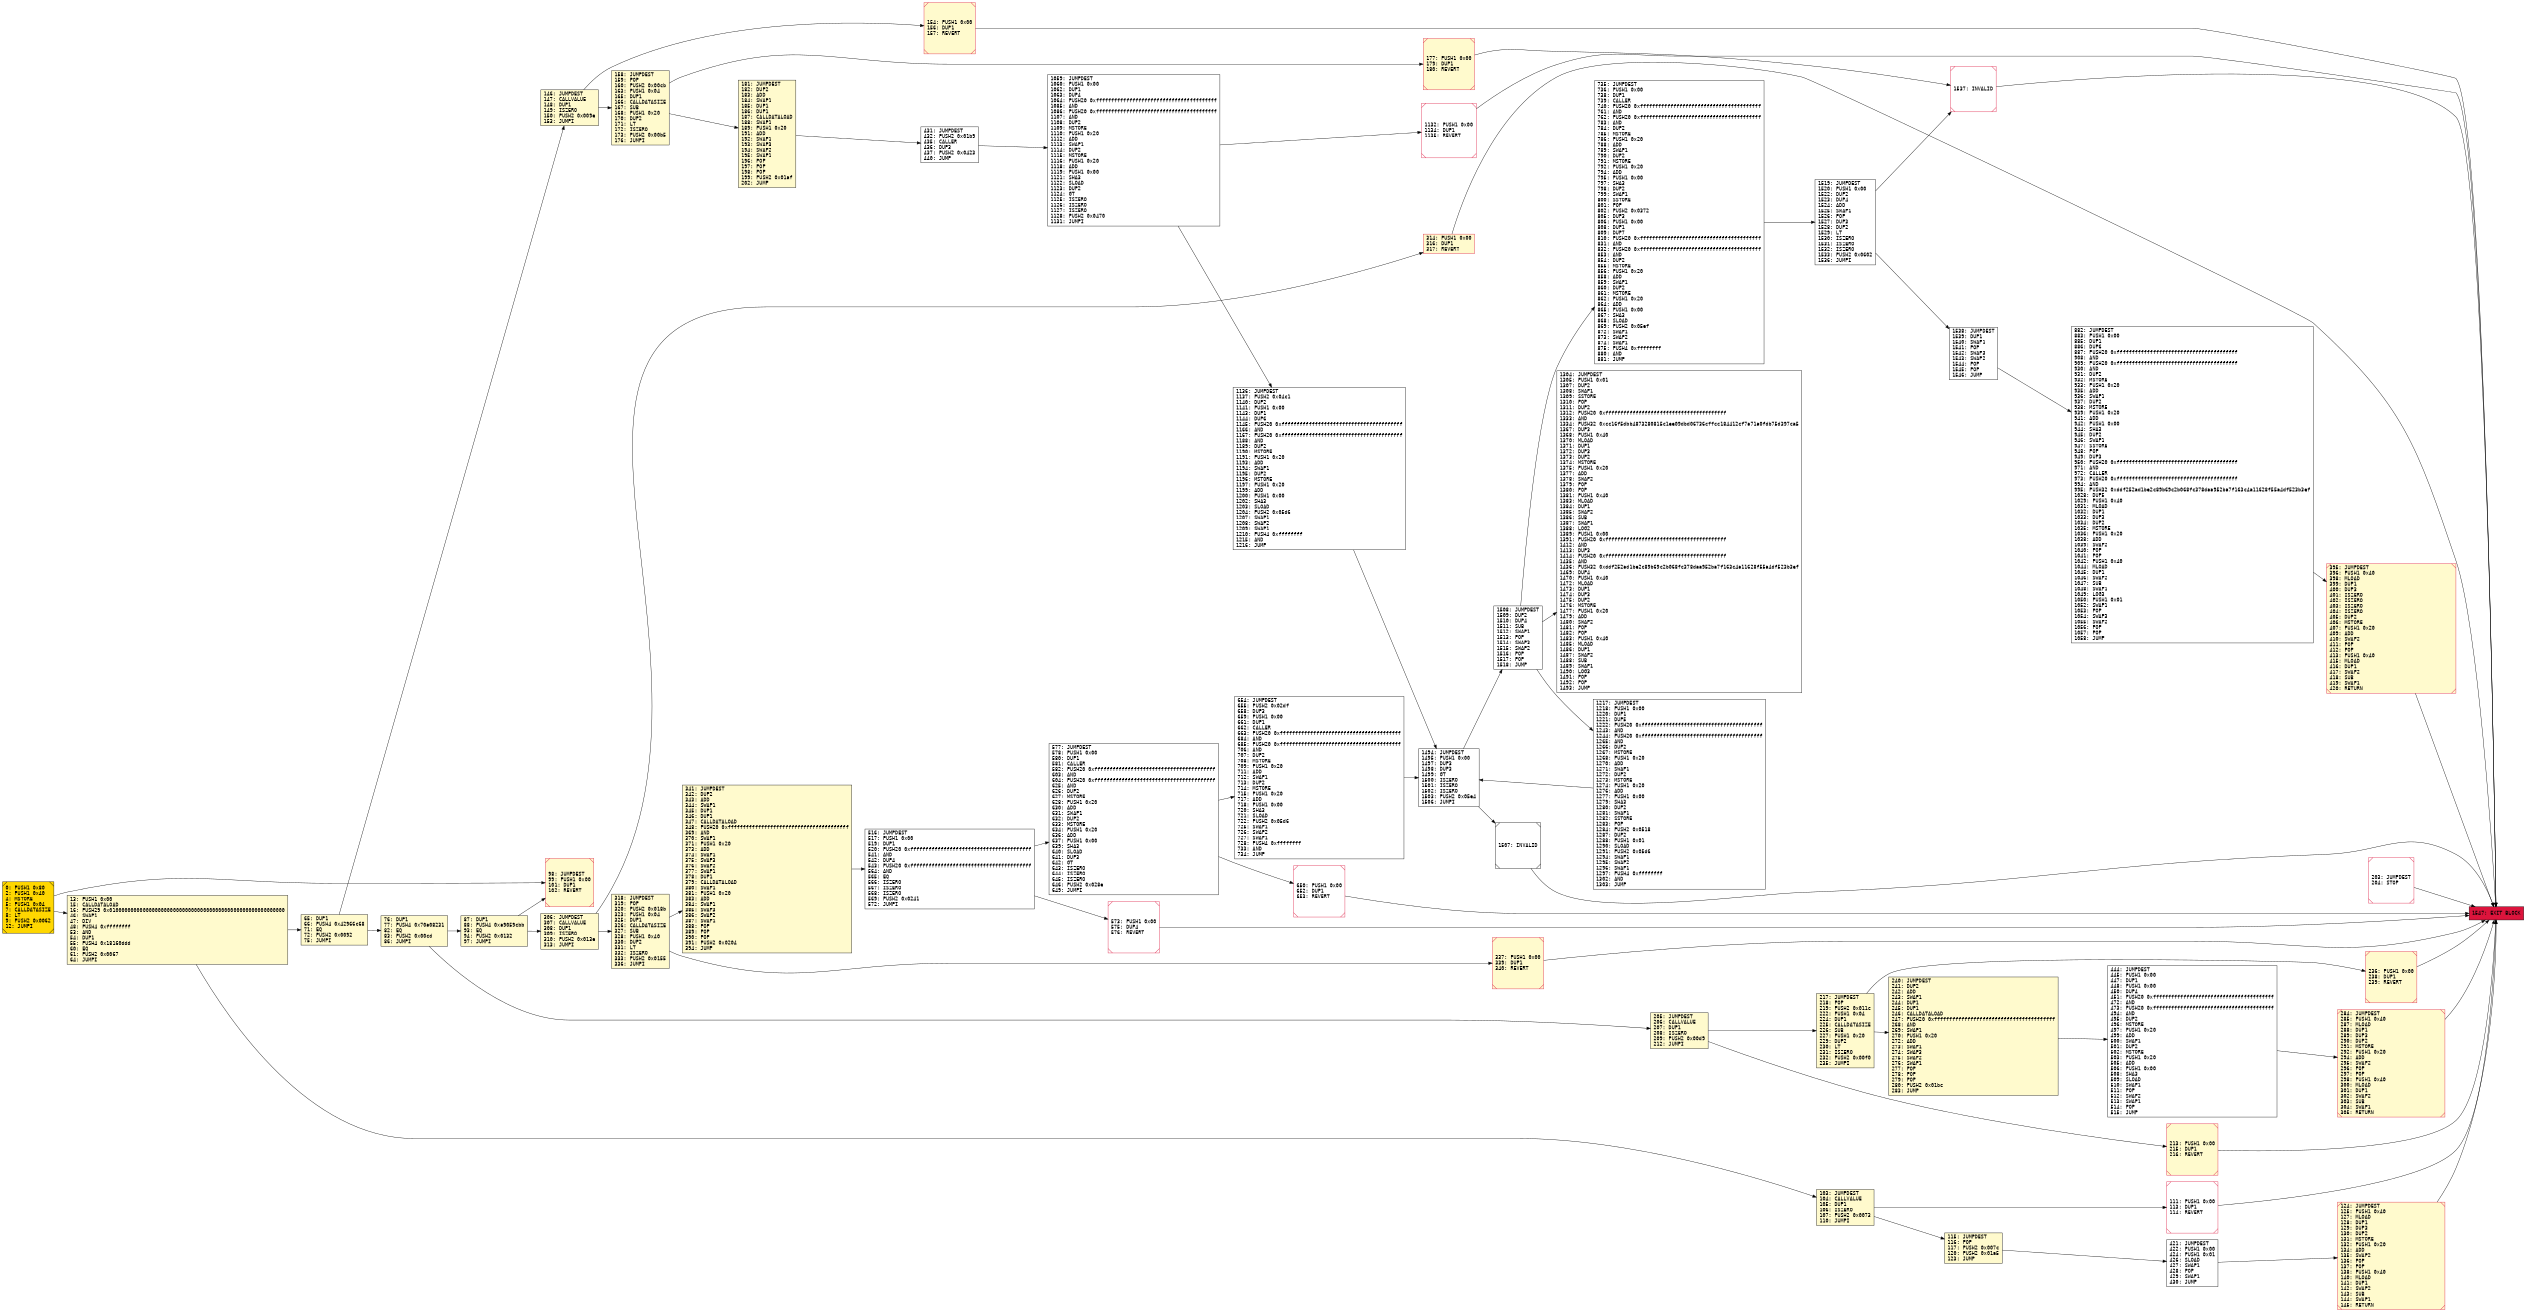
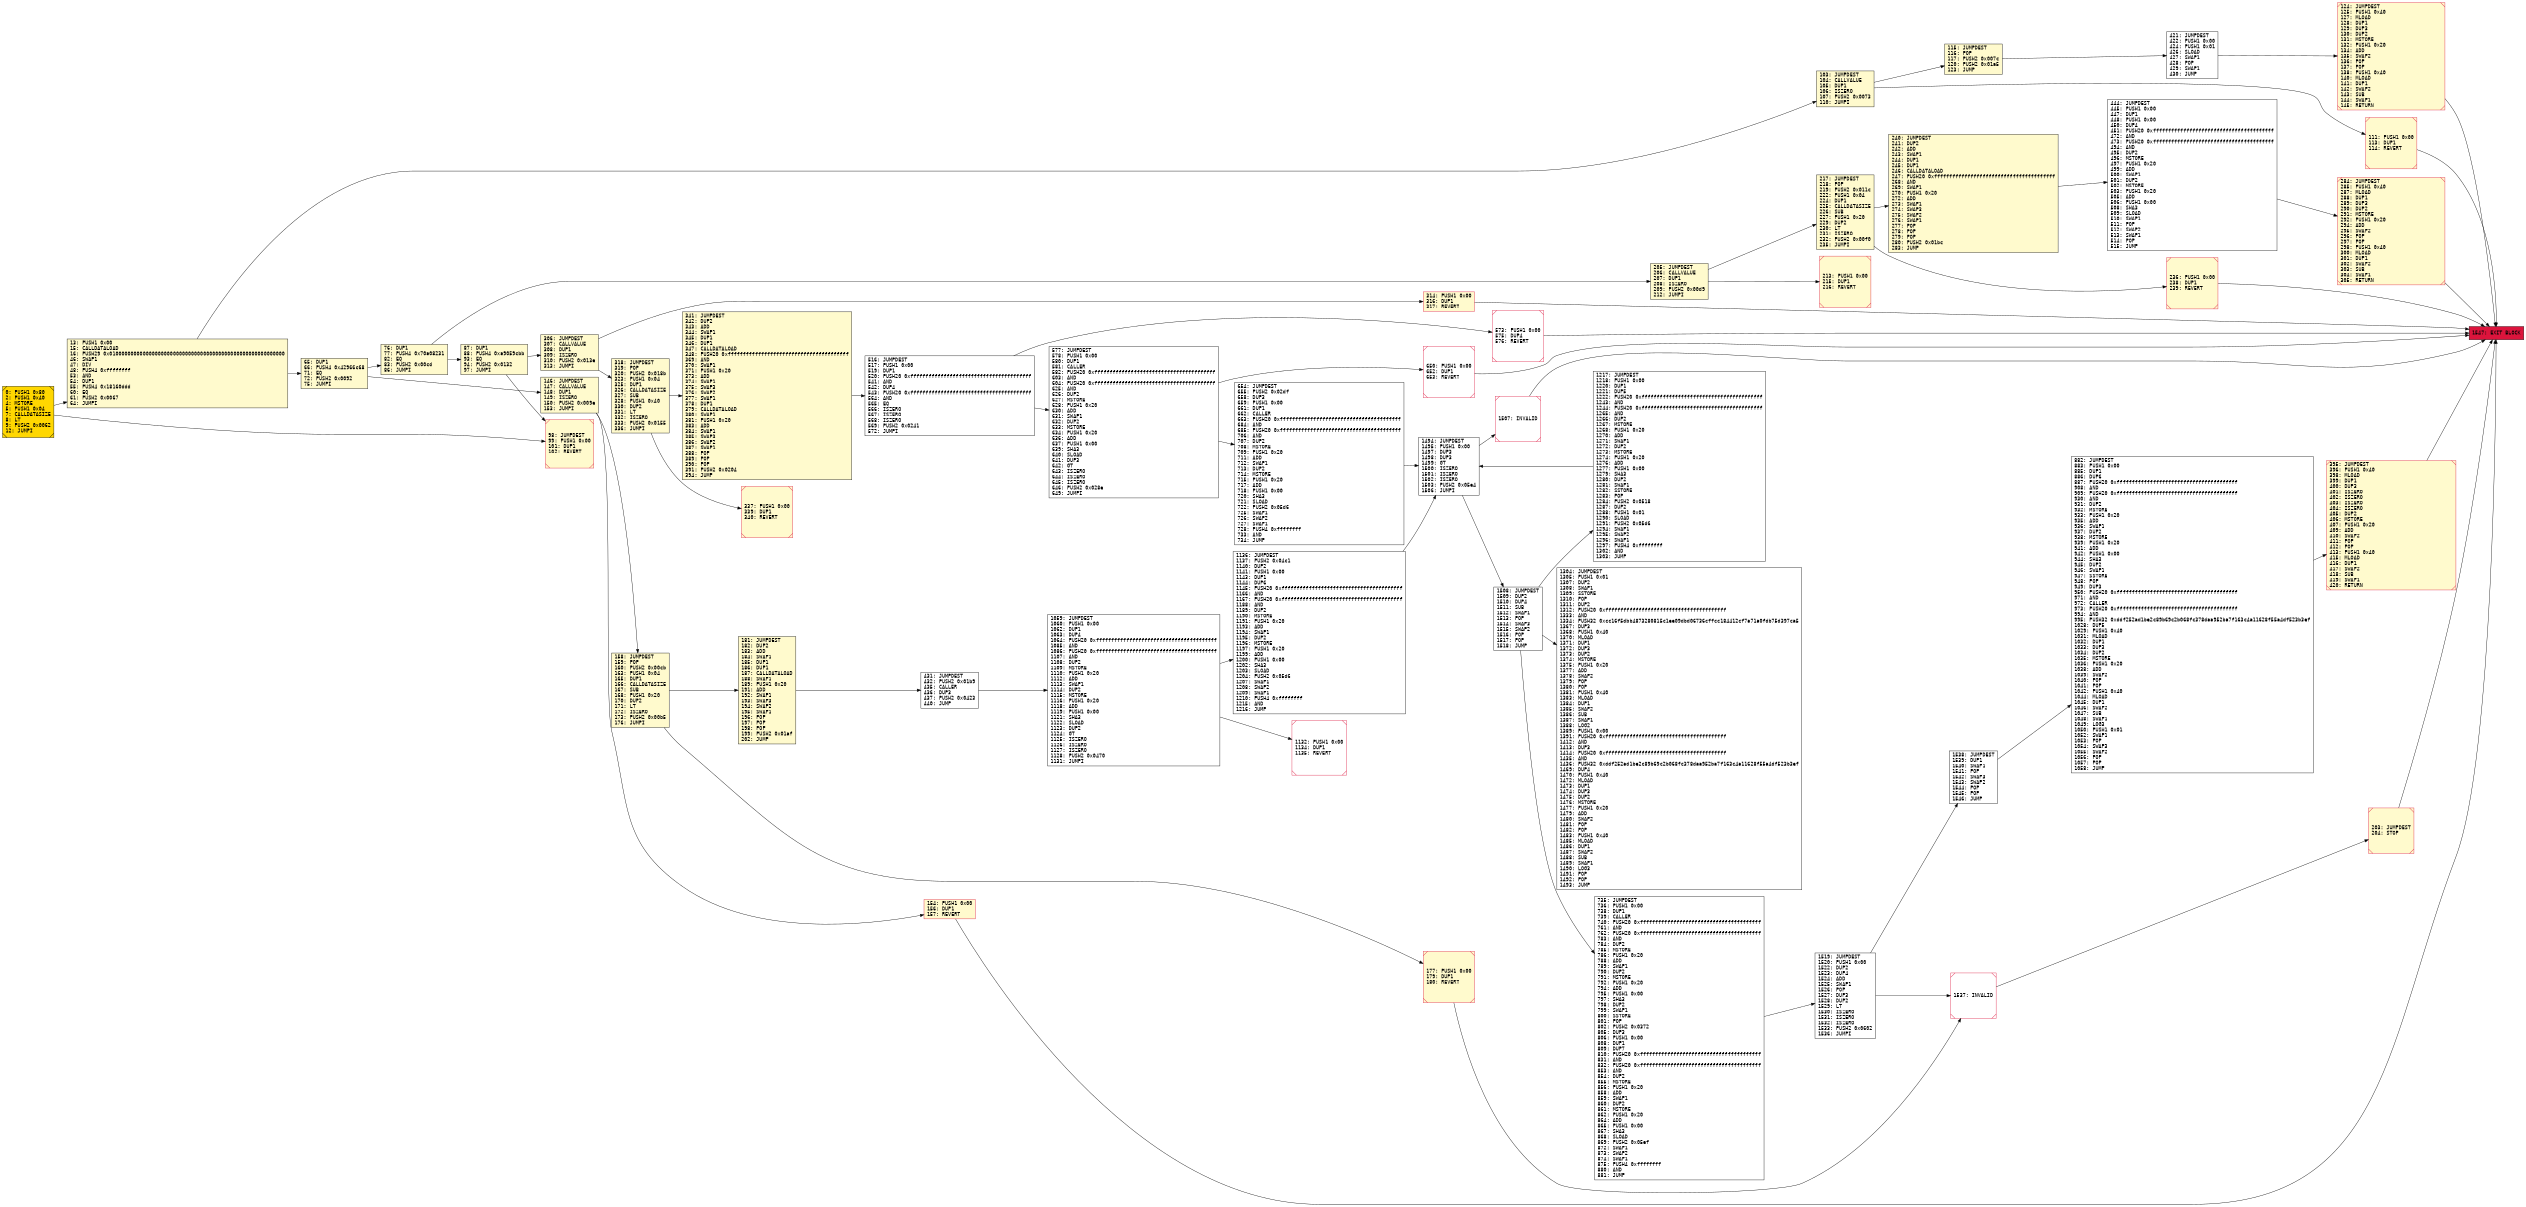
(950, 28) -> (950, 909)
(2365, 79) -> none
(2465, 151) -> (2181, 914)
(1518, 846) -> (1518, 419)
(2391, 880) -> (2391, 831)
(2014, 941) -> none
(2439, 1131) -> none
(2192, 1207) -> (2391, 143)
